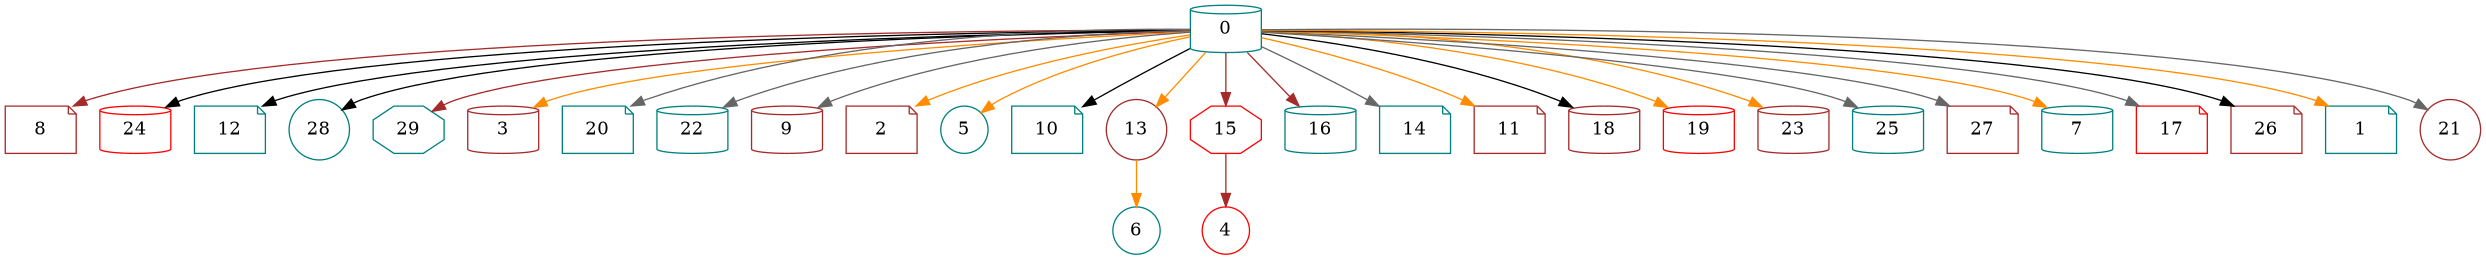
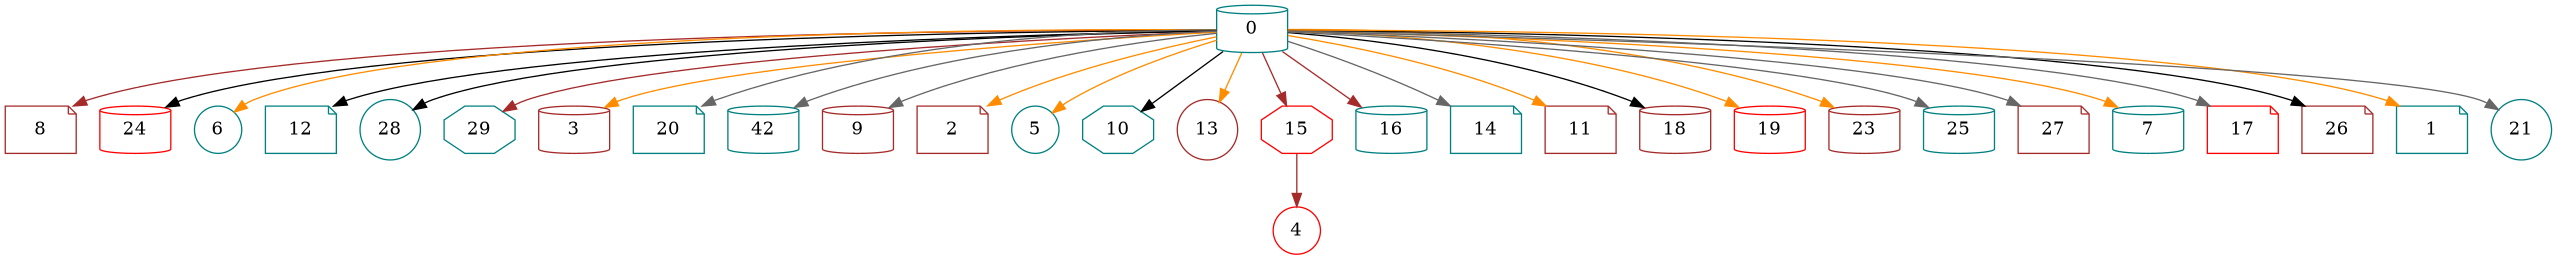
(692, 130) -> (763, 130)
(1047, 130) -> (1118, 130)
(2450, 130) -> (2521, 130)
(1137, 177) -> (728, 39)
